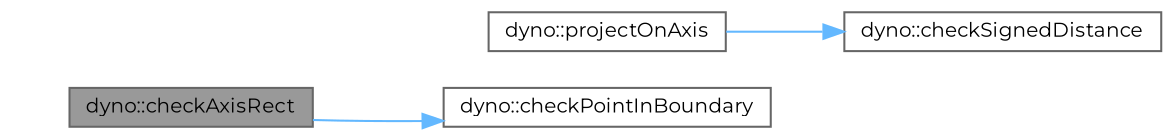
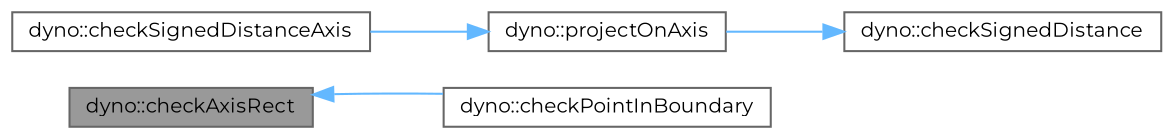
none -> (191, 32)
(368, 121) -> (389, 94)
